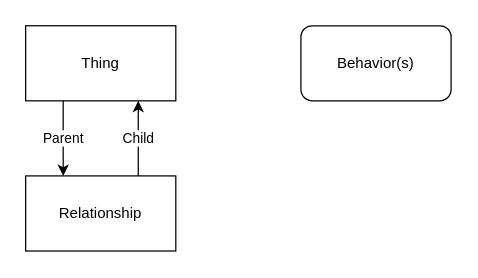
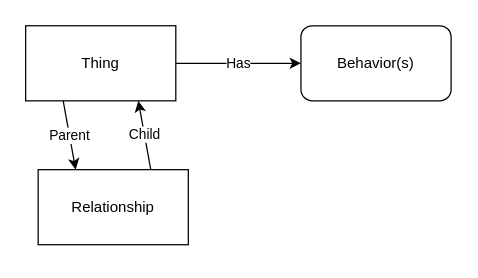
none -> (234, 63)
(101, 213) -> (113, 207)
